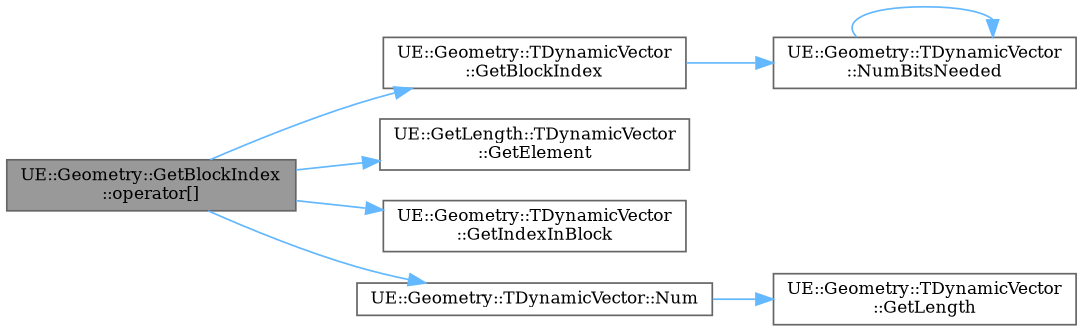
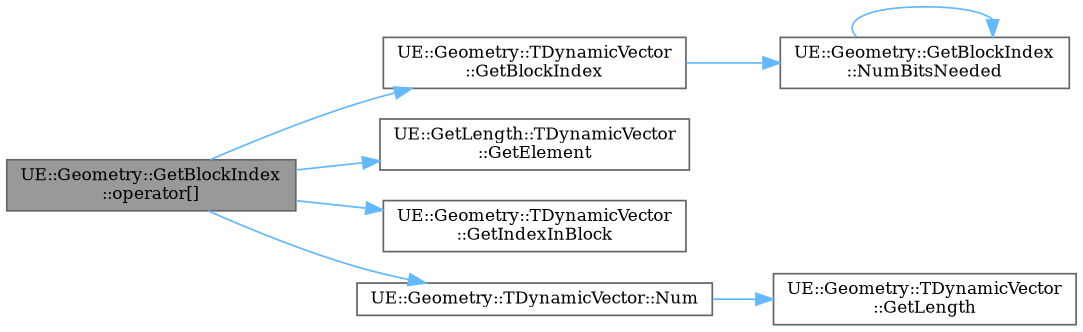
(925, 63) -> (925, 63)
